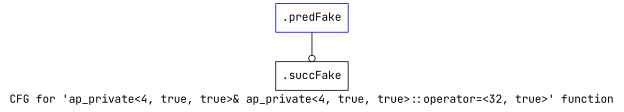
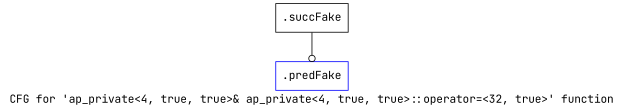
(312, 44) -> (312, 44)
